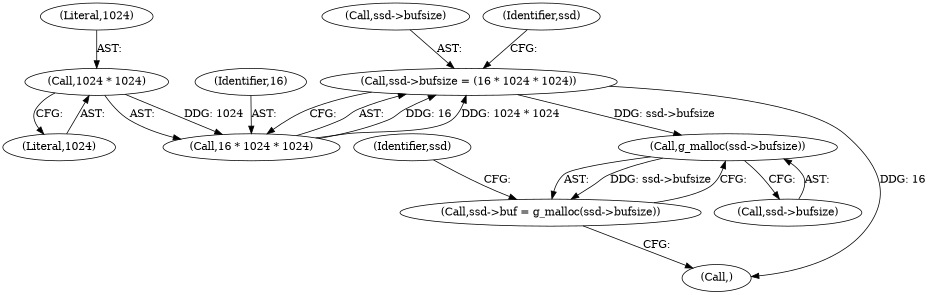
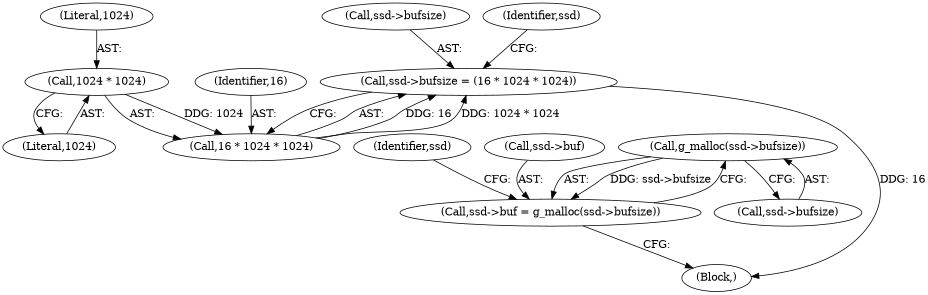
(596, 114) -> none
none -> (545, 147)
(717, 278) -> (717, 278)
